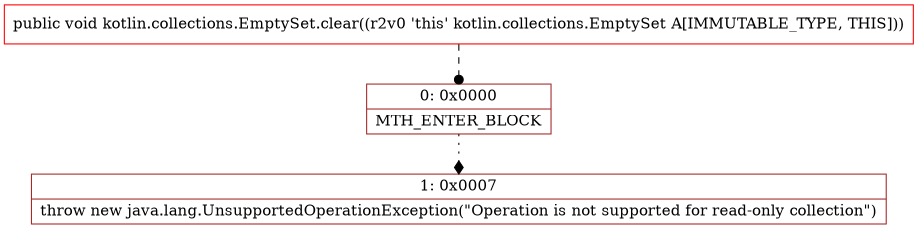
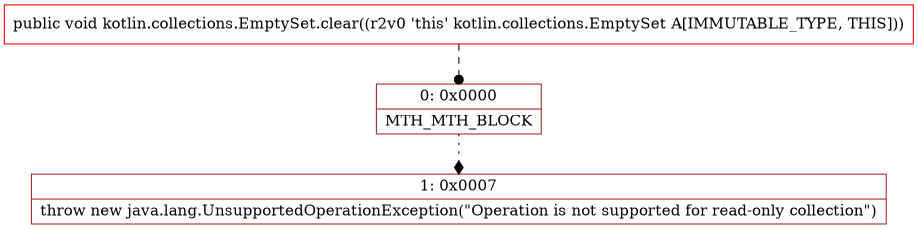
(459, 121) -> (459, 121)
